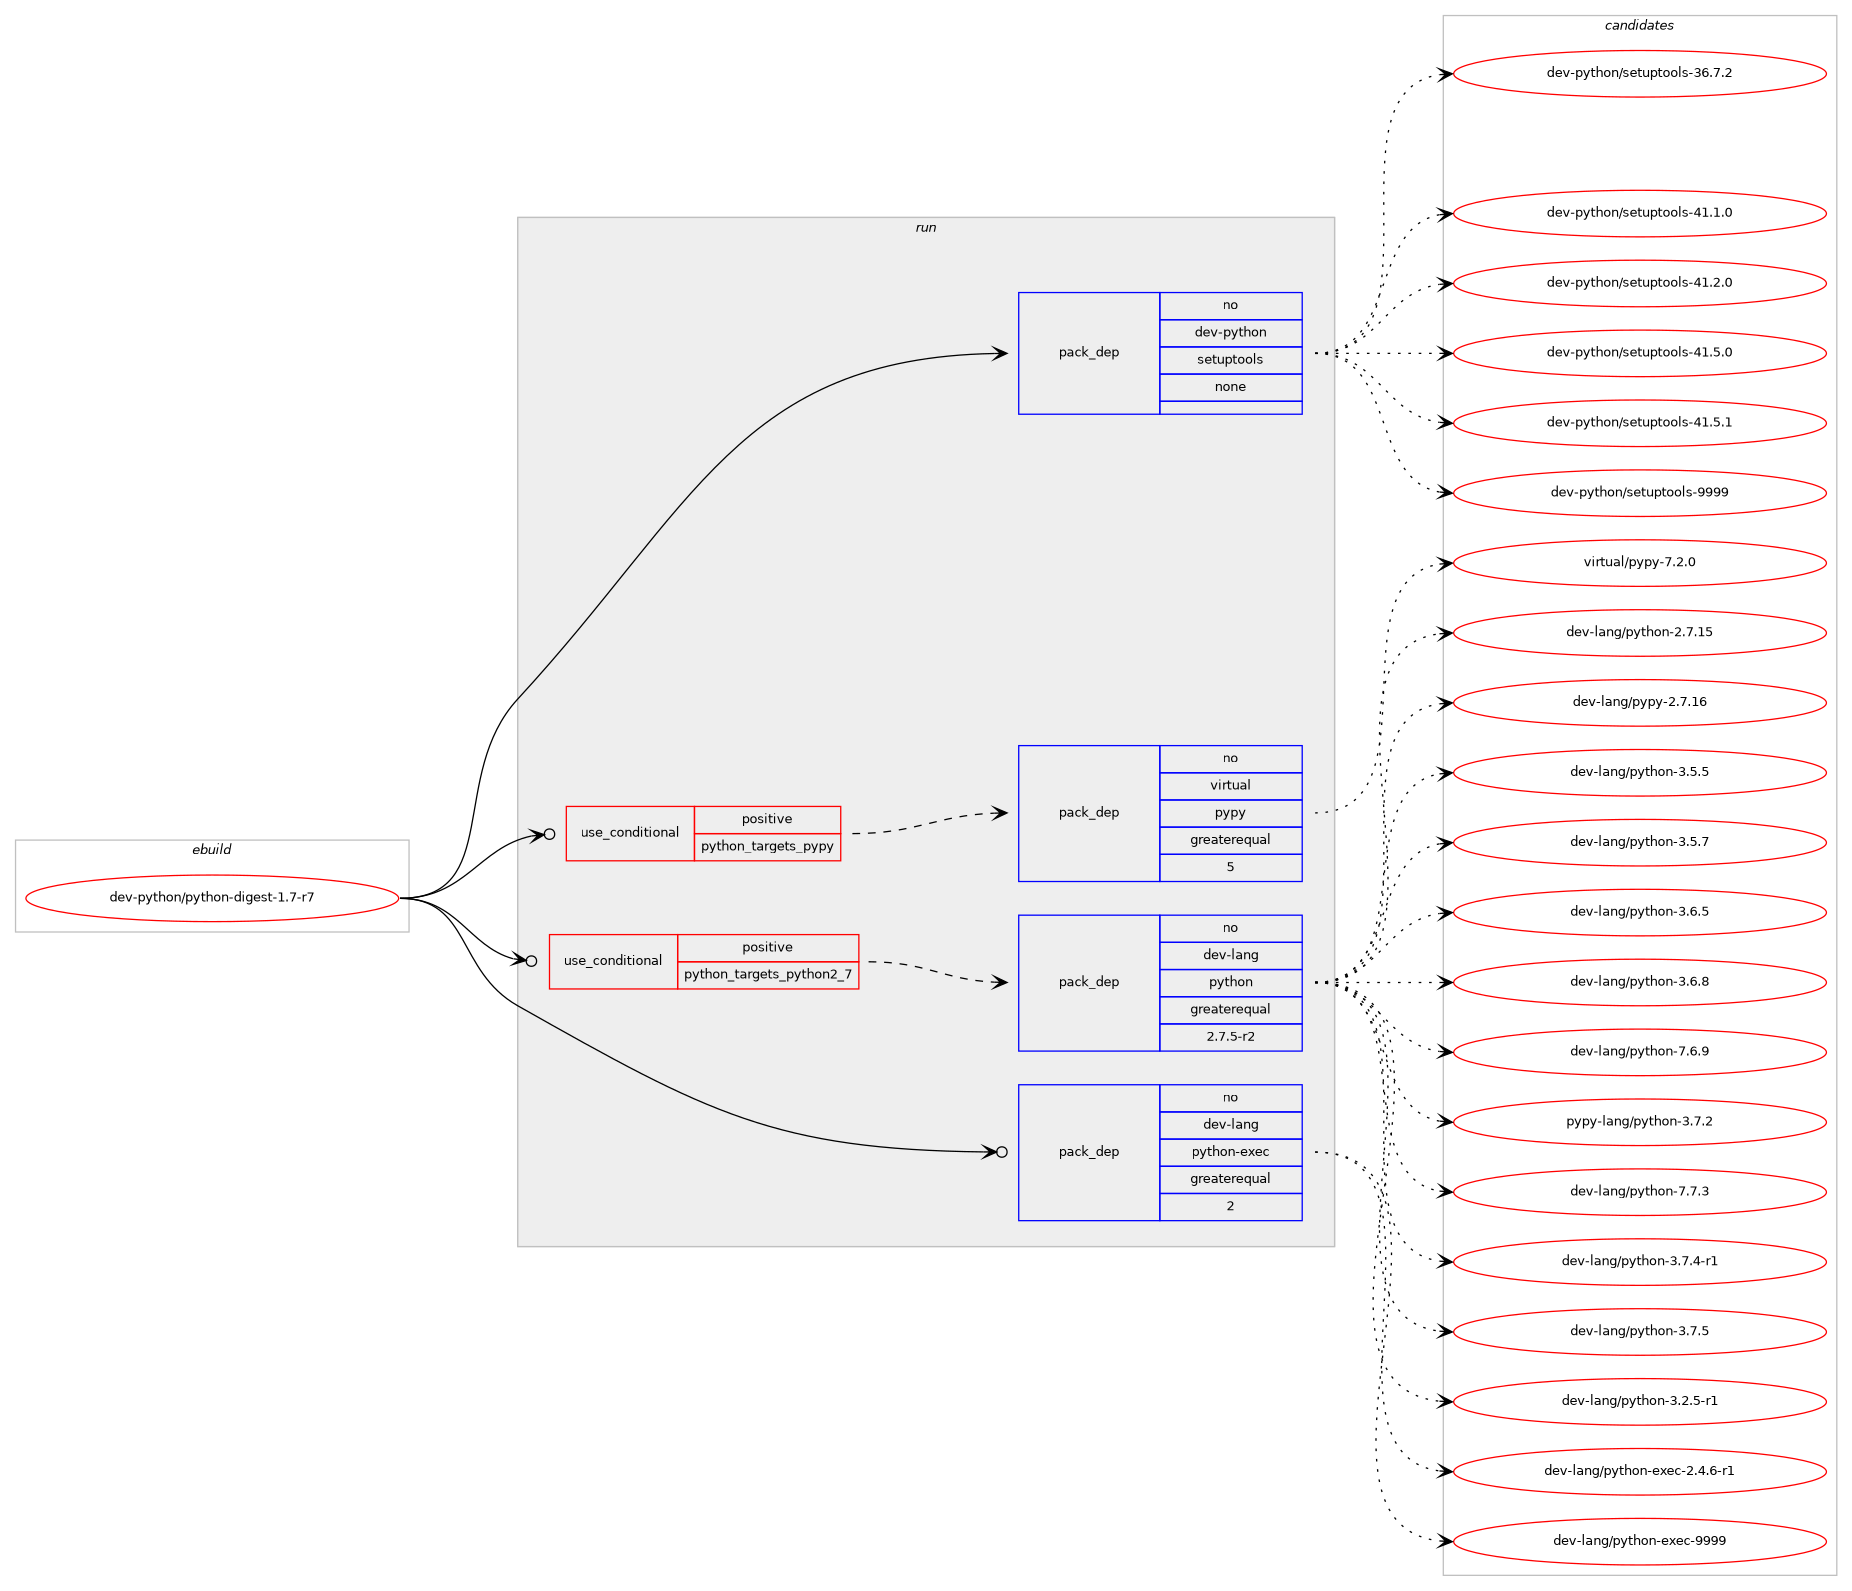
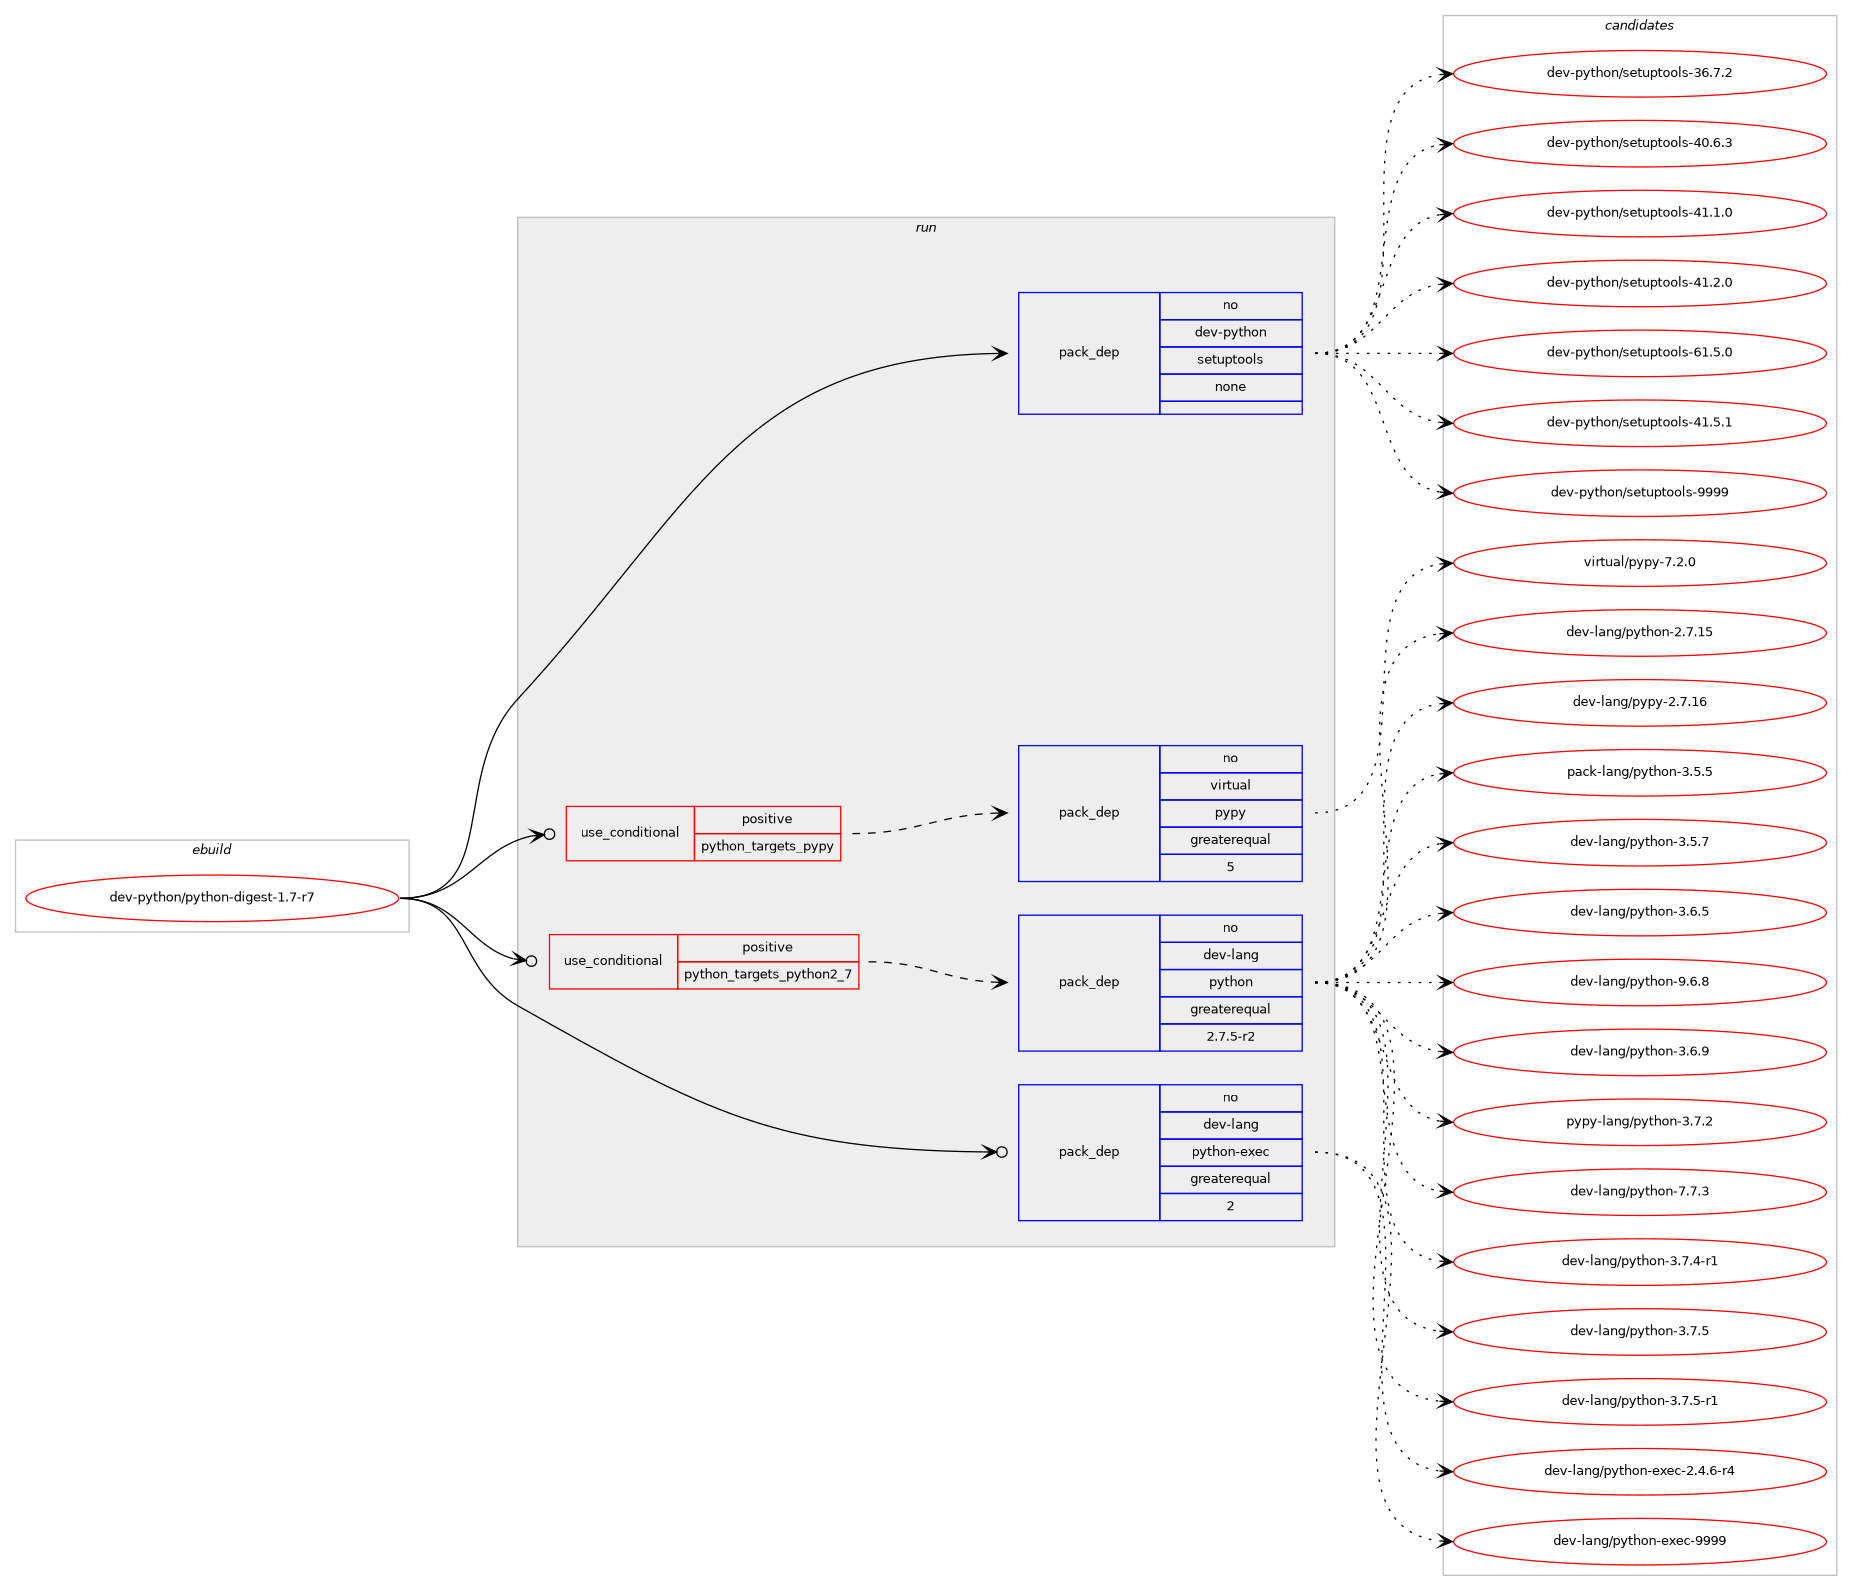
none -> (1640, 144)
(1640, 353) -> (1640, 353)
(1640, 773) -> (1640, 773)
(1640, 982) -> (1640, 982)
(1640, 1052) -> (1640, 1052)
(1640, 1402) -> (1640, 1402)
(1640, 1472) -> (1640, 1472)
